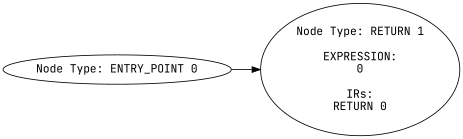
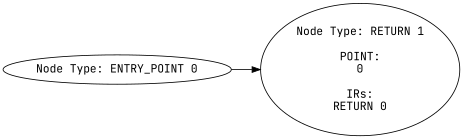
(360, 70) -> (360, 70)
